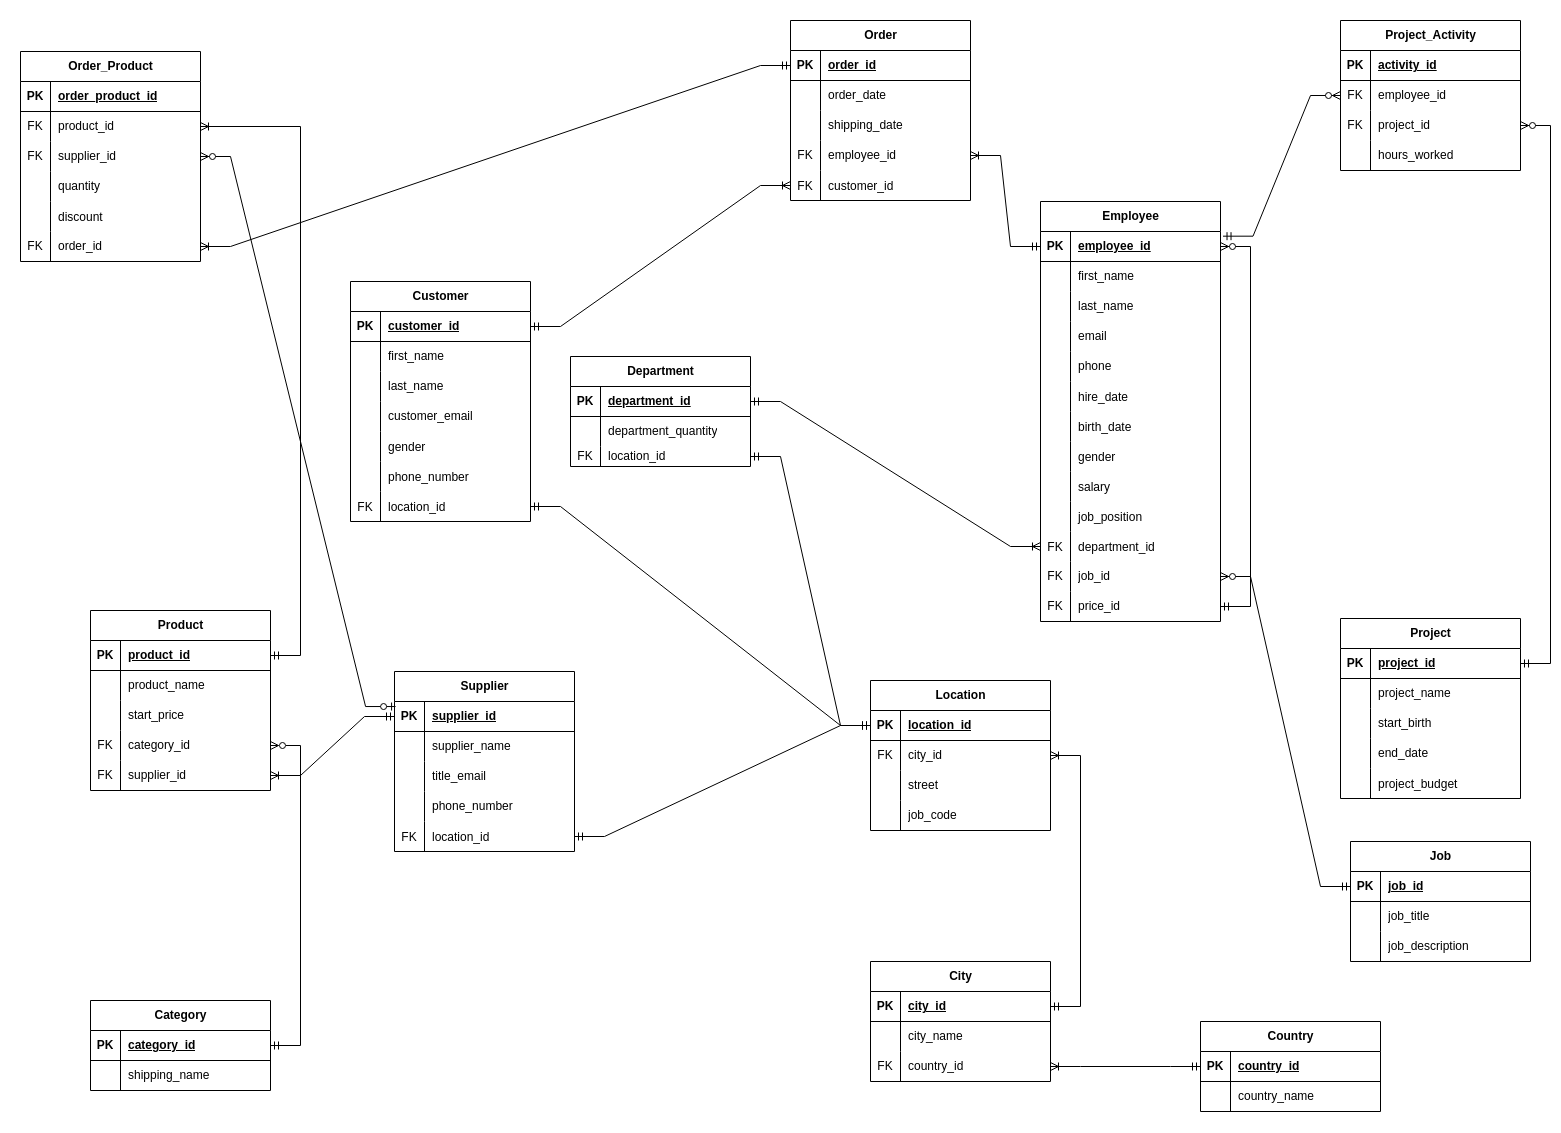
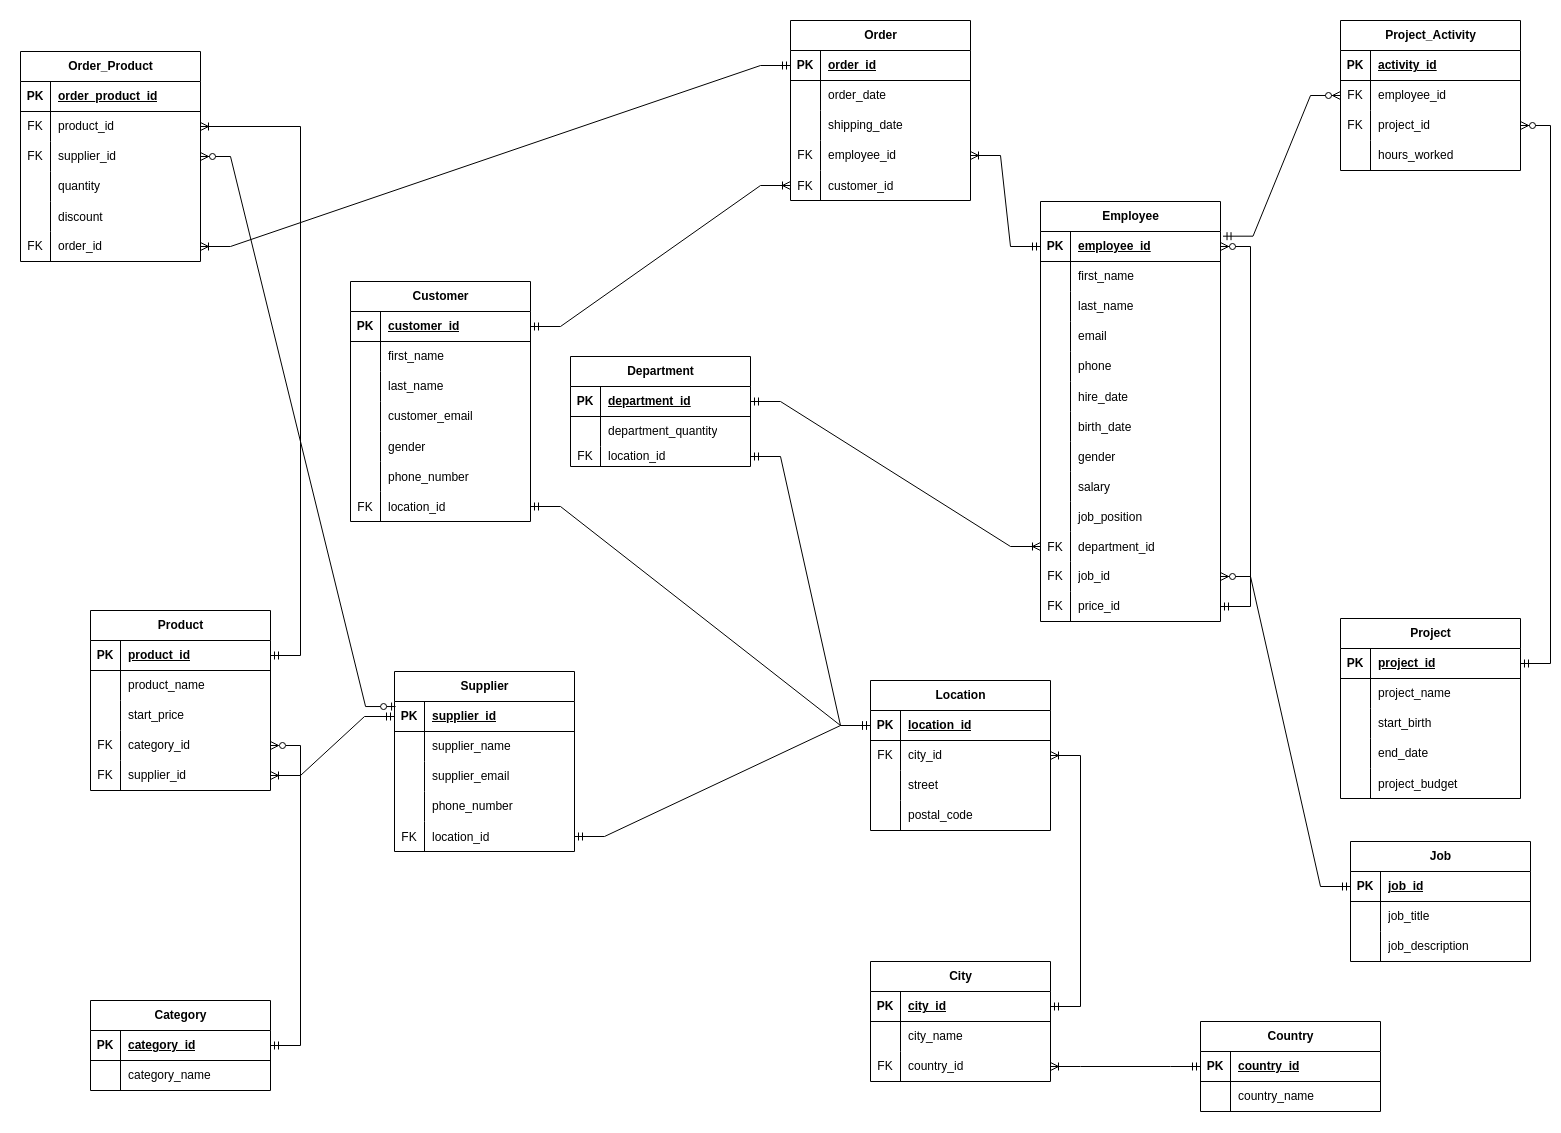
(463, 777) -> (473, 777)
(935, 816) -> (944, 816)
(169, 1076) -> (172, 1076)
